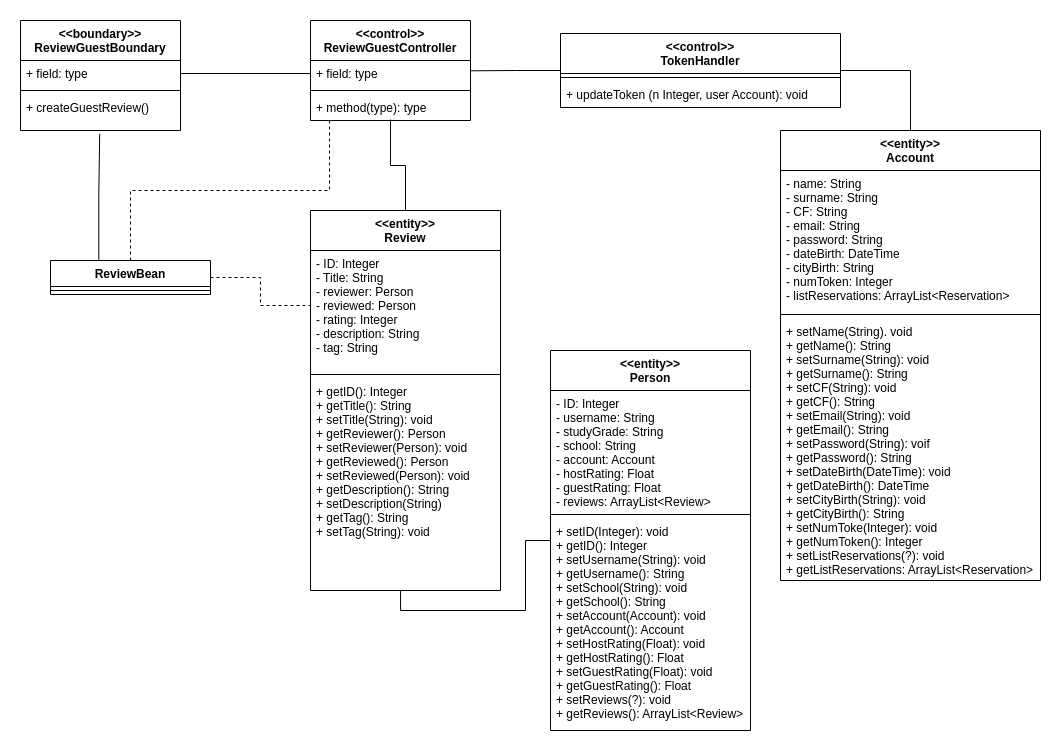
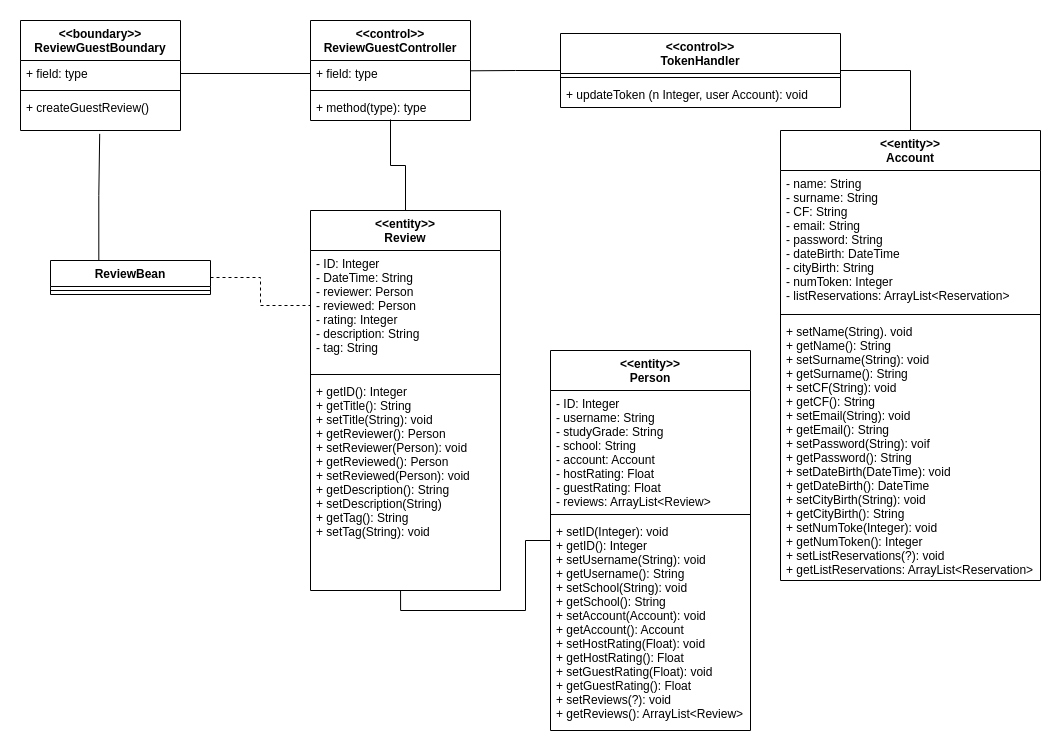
(230, 191) -> none
(355, 264) -> (355, 264)
